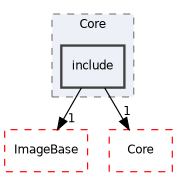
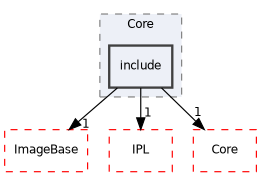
none -> (141, 151)
